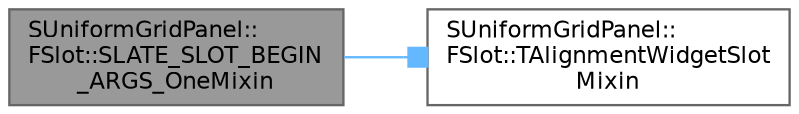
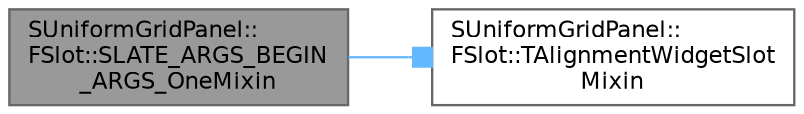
(176, 57) -> (179, 57)
